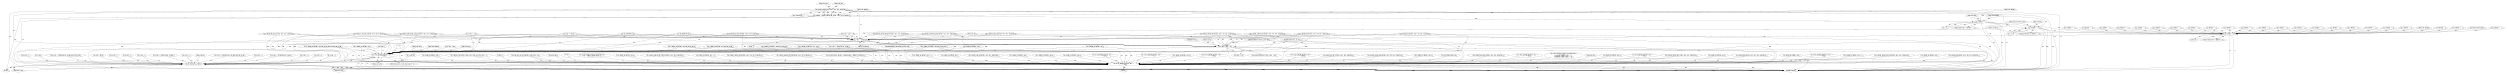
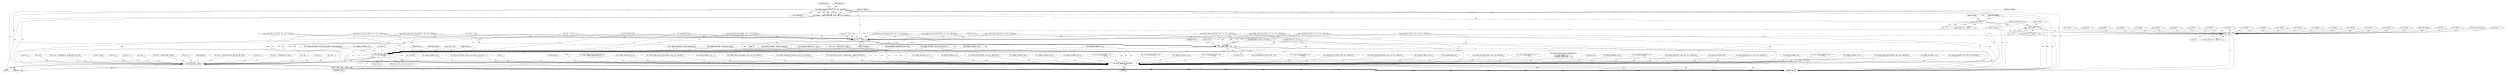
(526, 55) -> none
